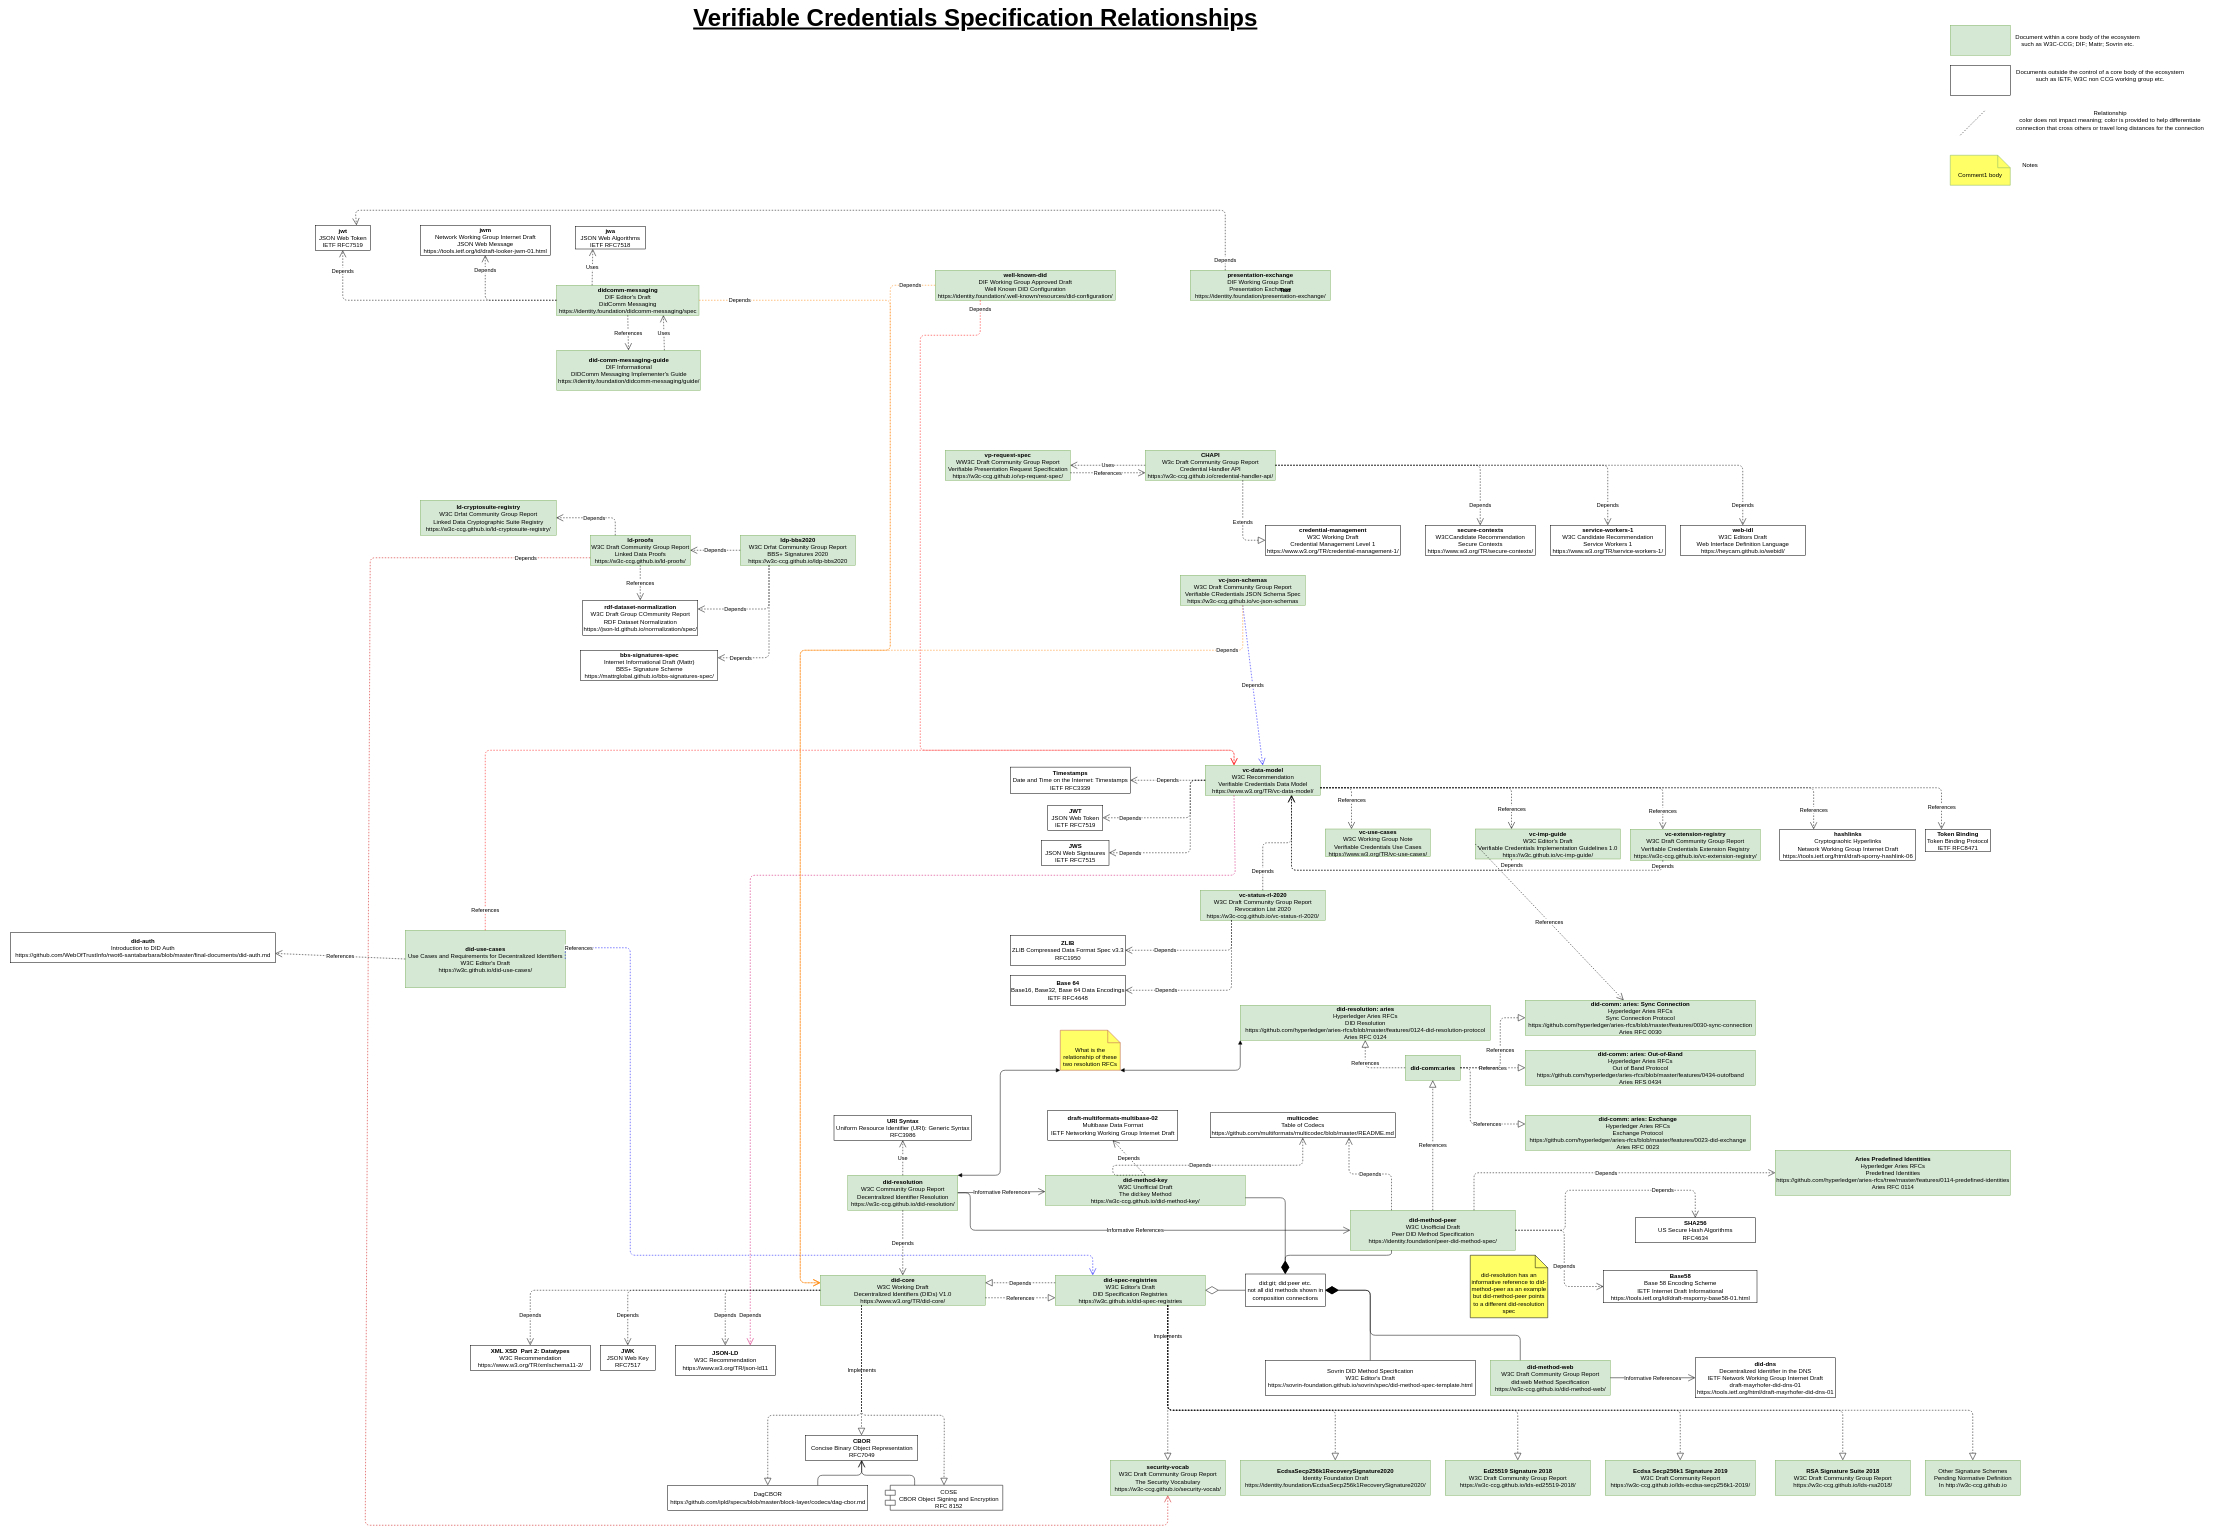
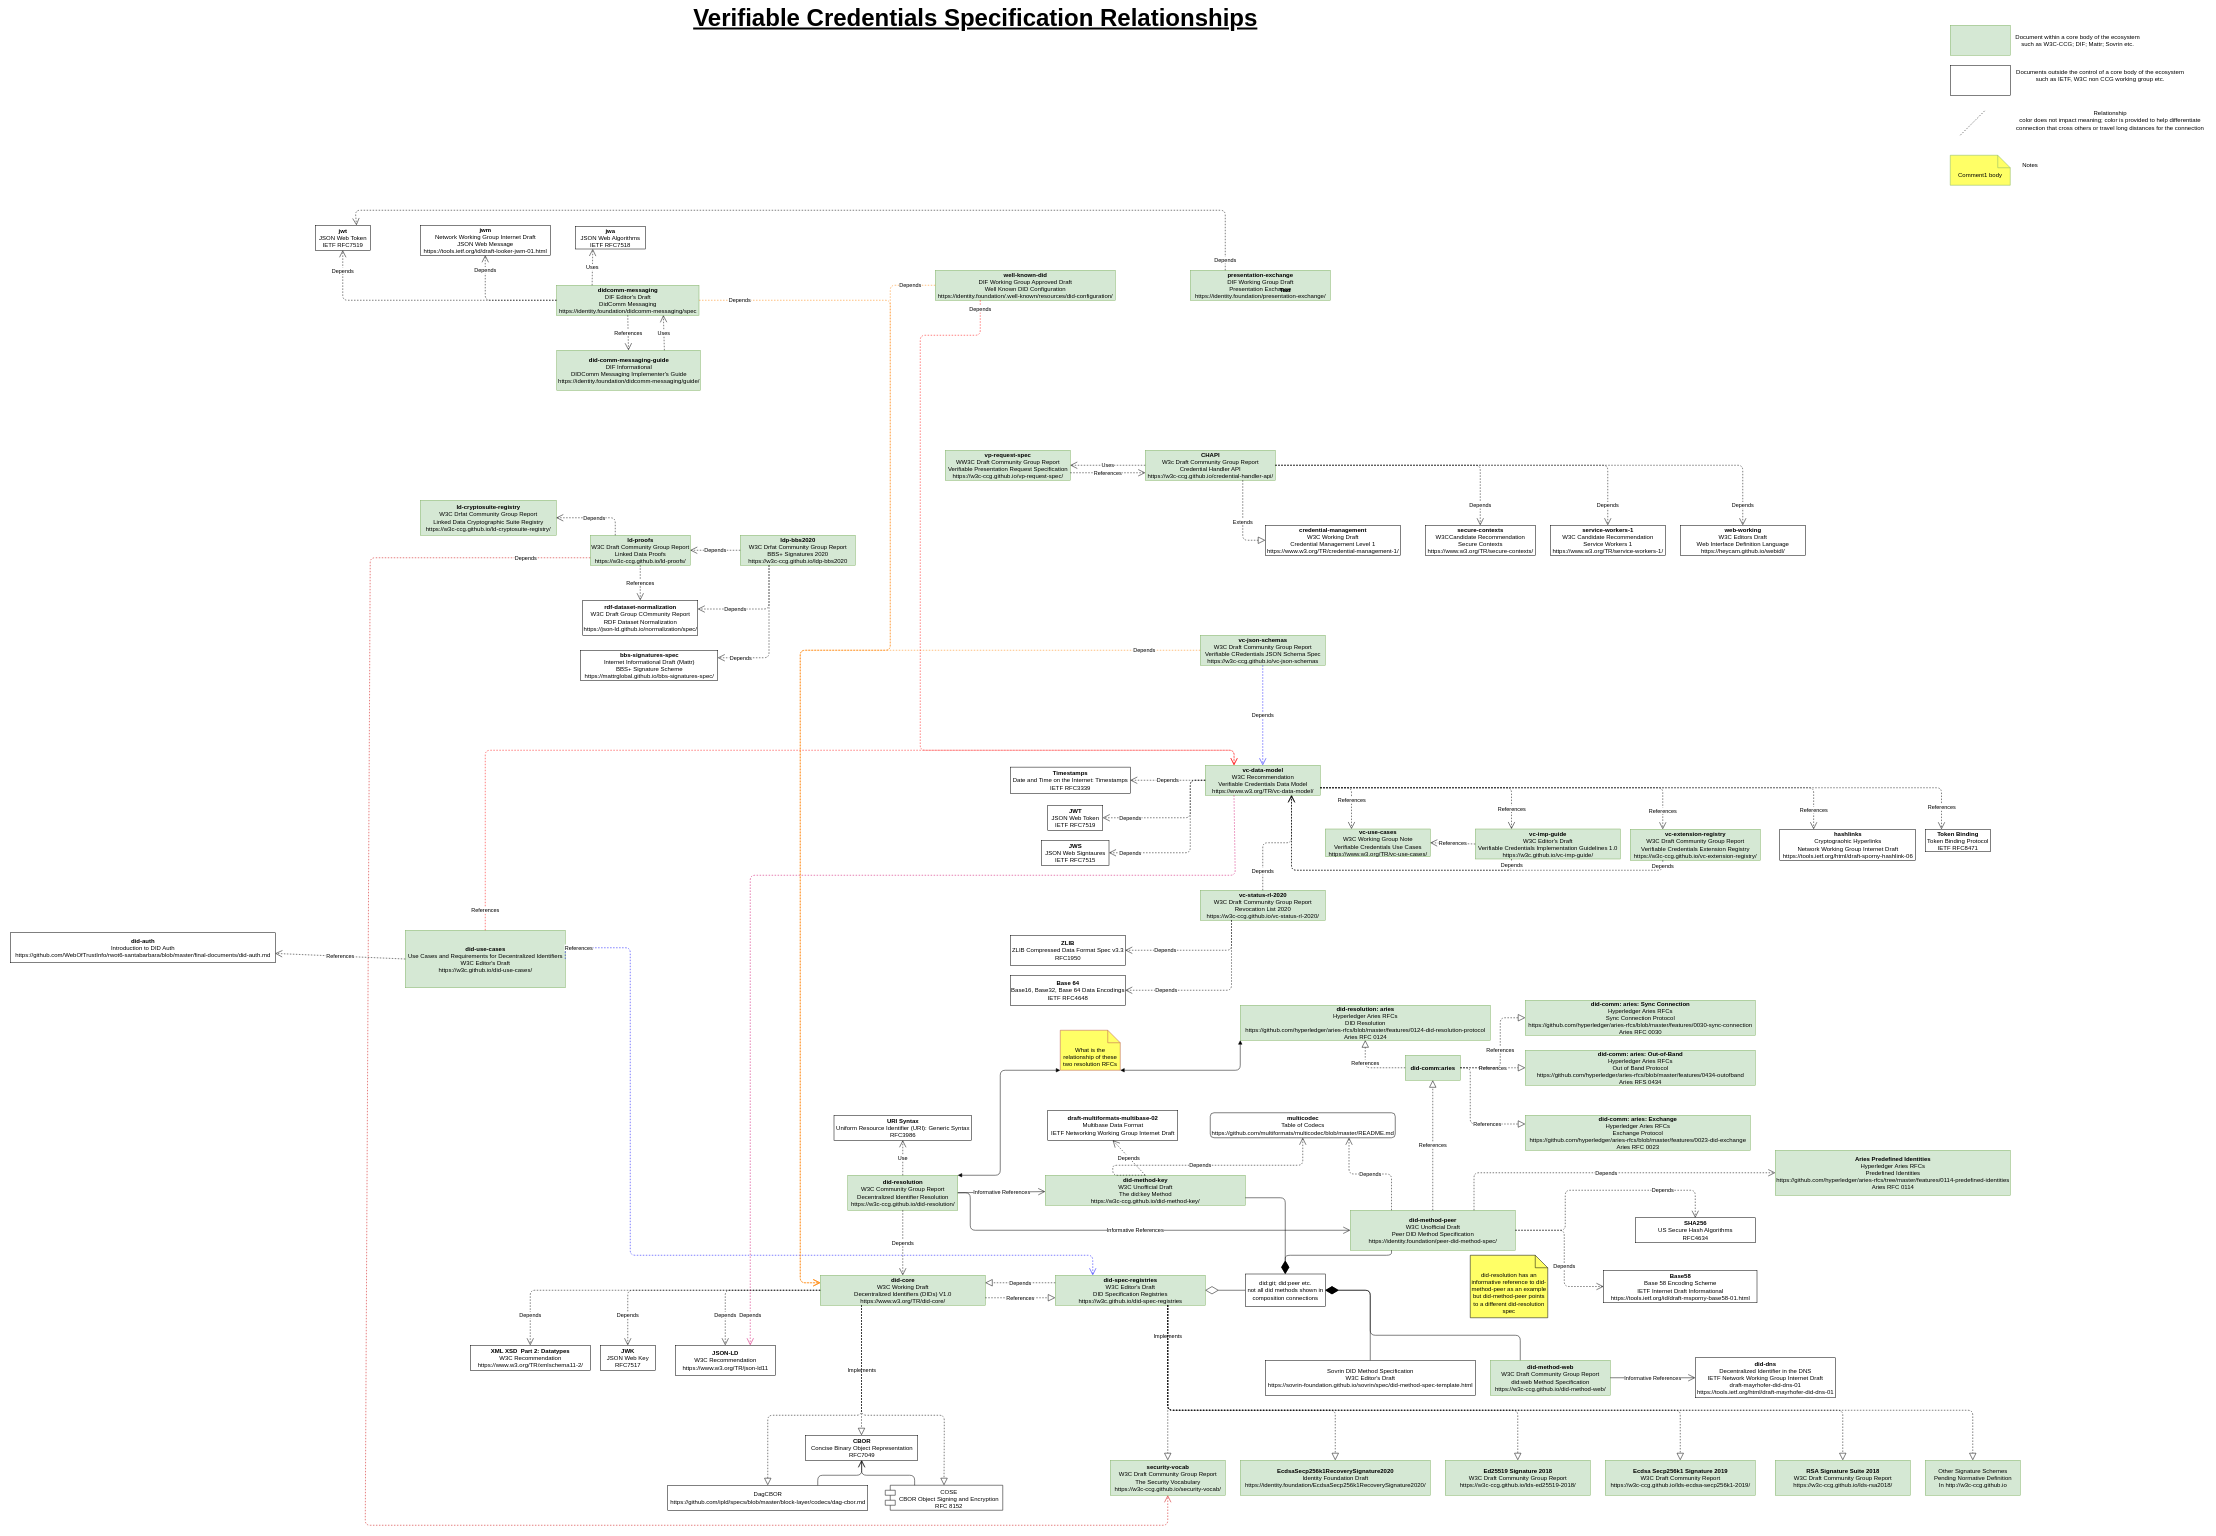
(1743, 540) -> (1743, 540)
(1243, 590) -> (1263, 650)
(1553, 926) -> (1450, 843)
(1303, 1125) -> (1303, 1125)
